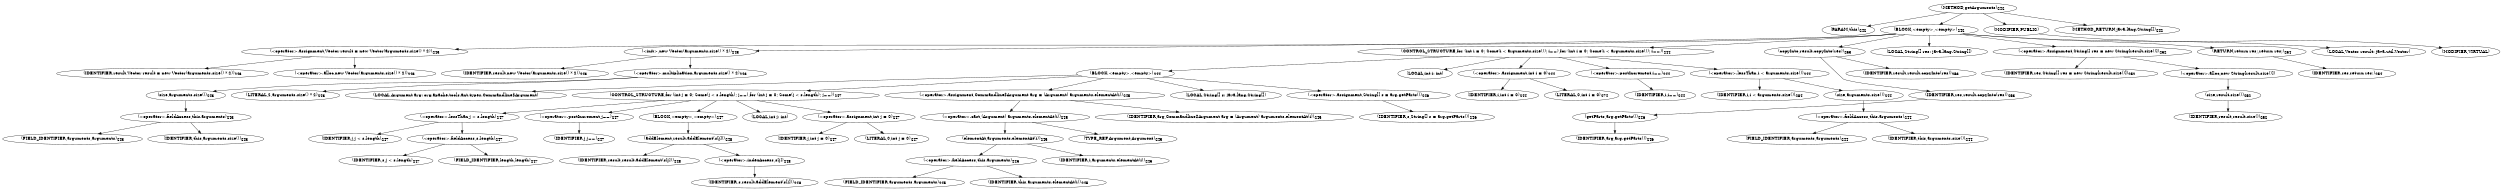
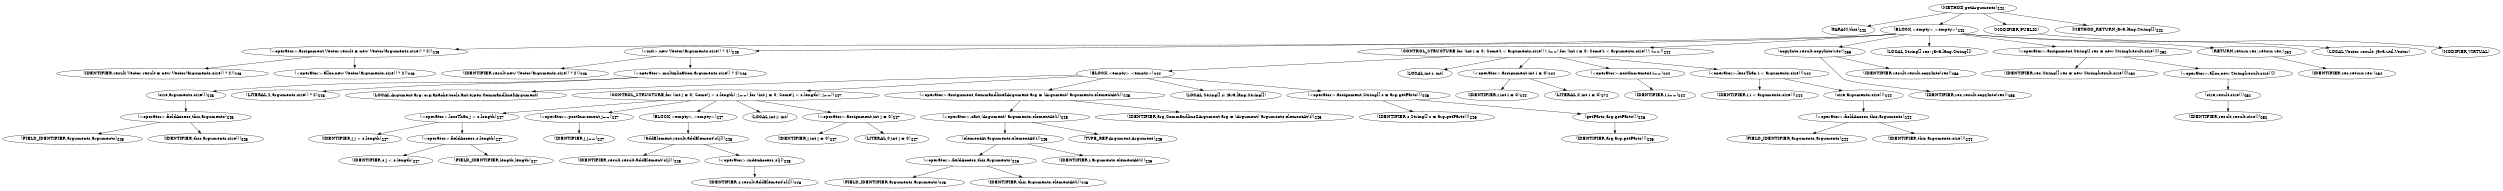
(1799, 95) -> (1799, 95)
(1792, 108) -> (1497, 107)
